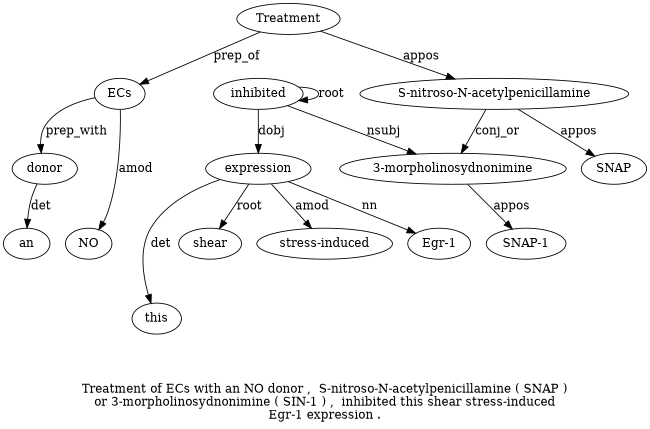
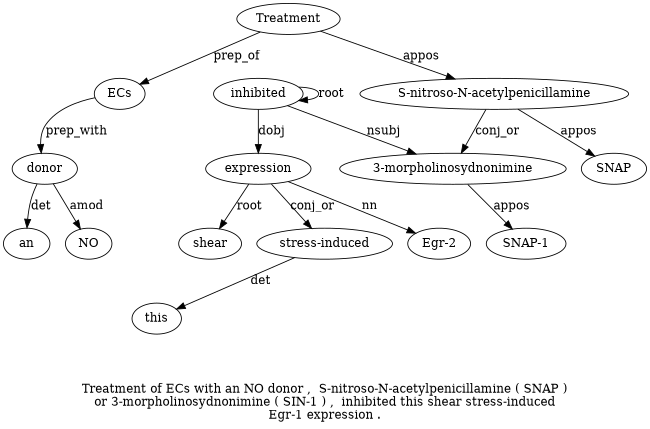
(118, 167) -> (65, 203)
(313, 206) -> (313, 206)
(156, 221) -> (240, 282)
(439, 244) -> (439, 244)
